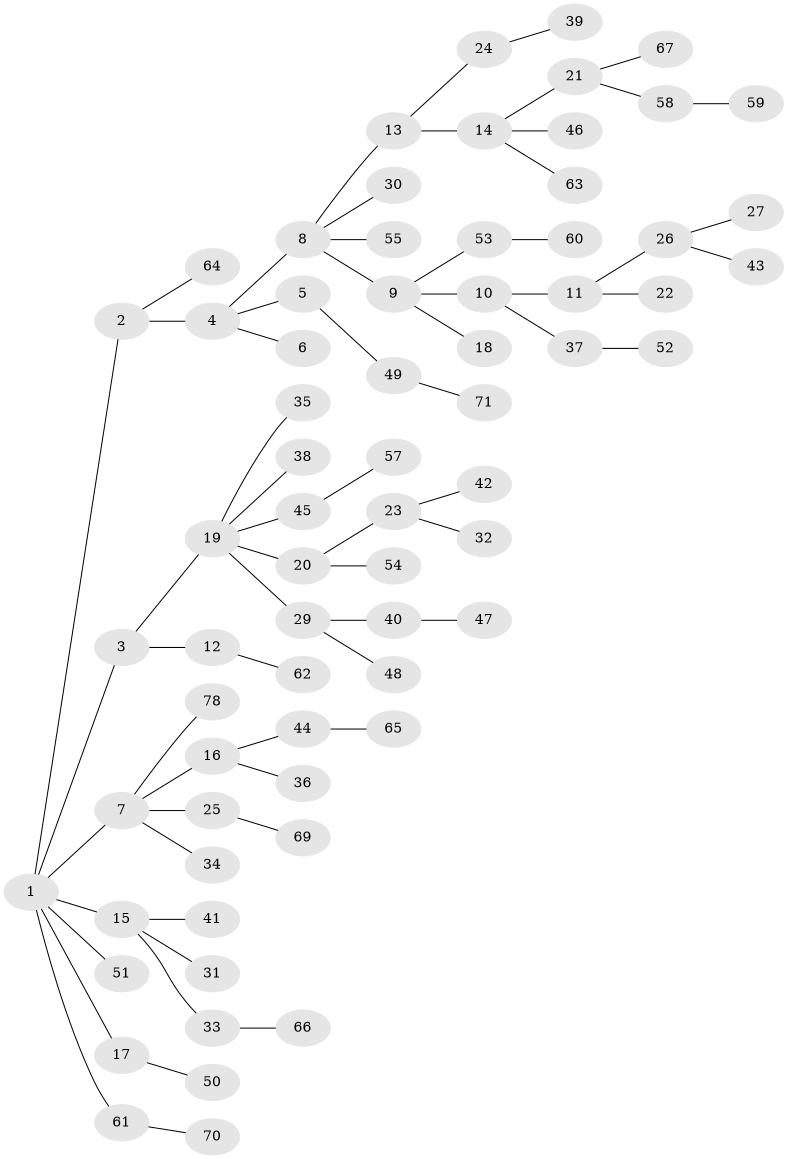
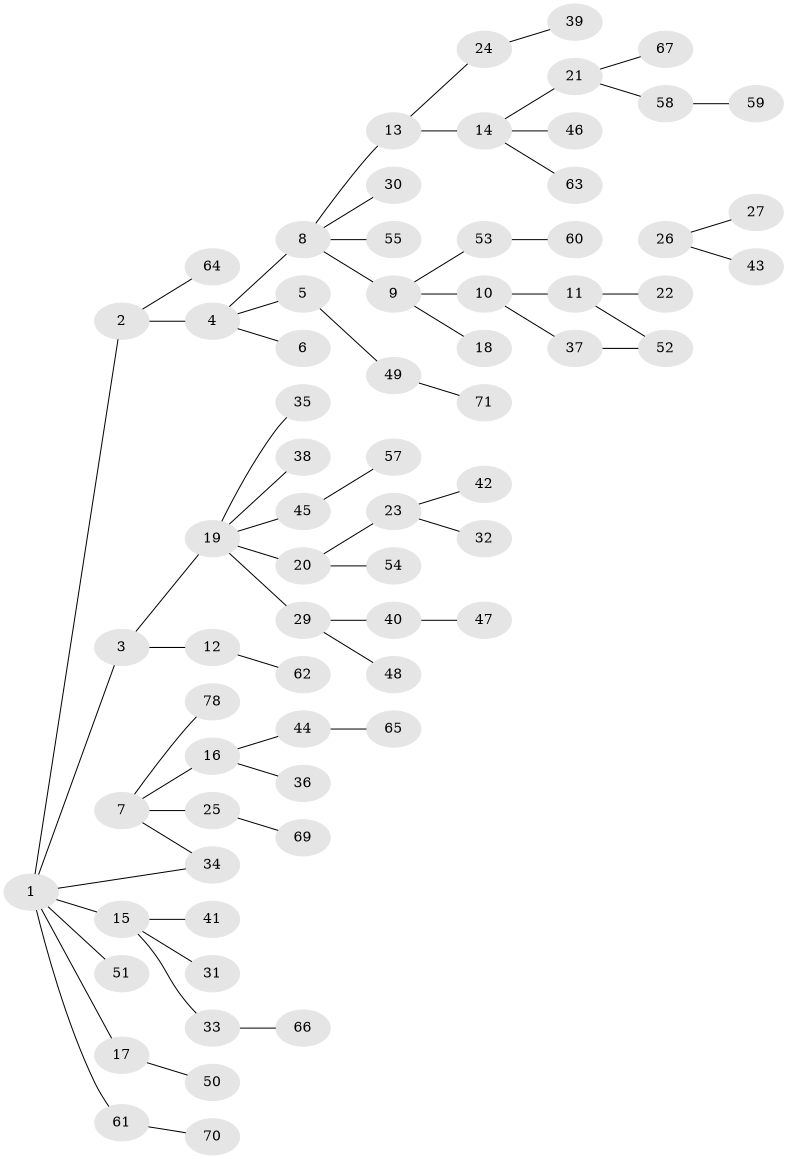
(620, 267) -> (620, 321)
(77, 851) -> (122, 879)
